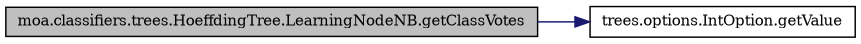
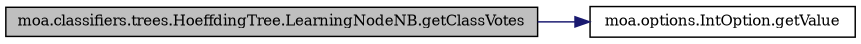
(723, 22) -> (723, 22)
